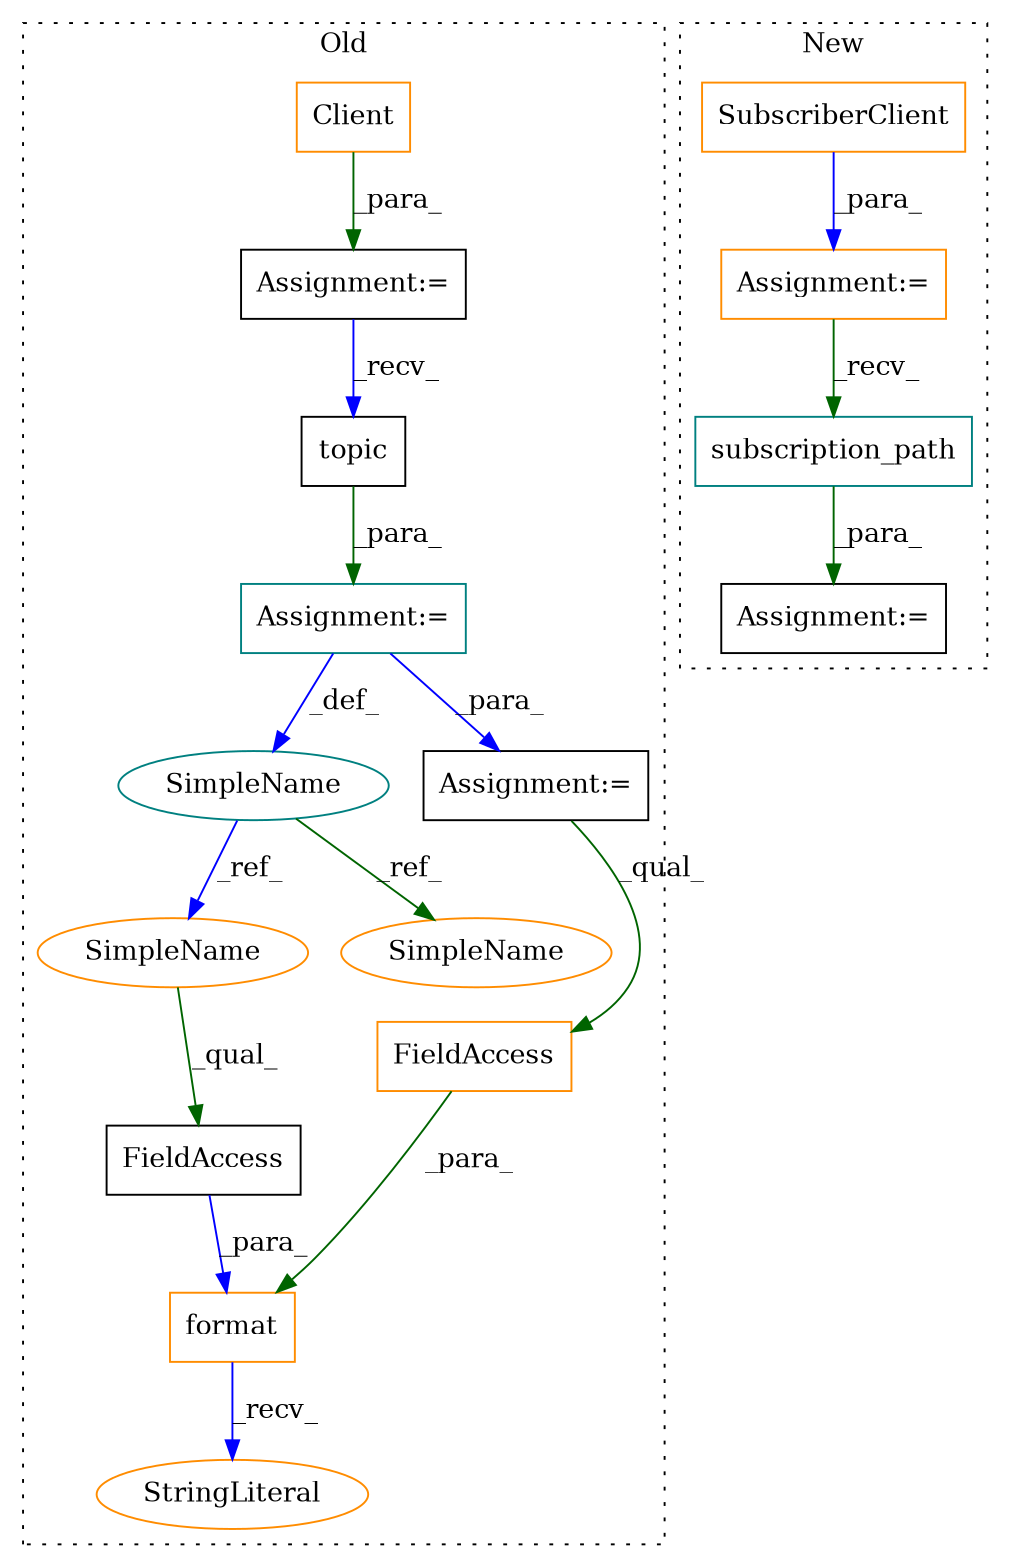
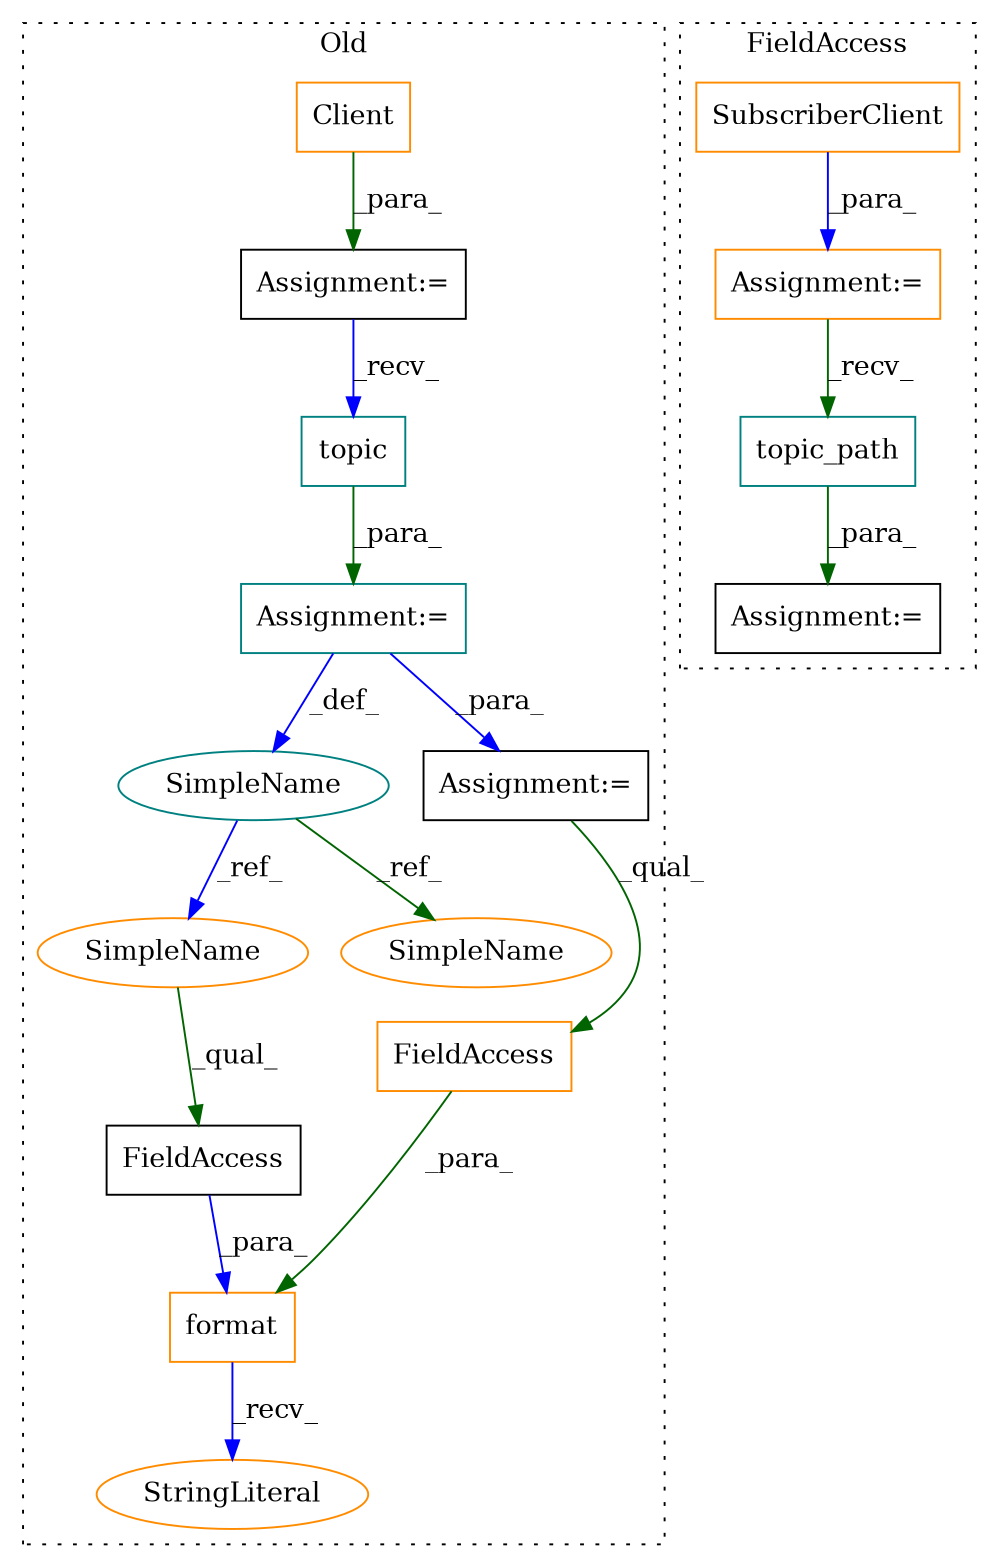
(834, 45) -> (828, 45)
(353, 451) -> (353, 451)
(834, 451) -> (828, 451)
